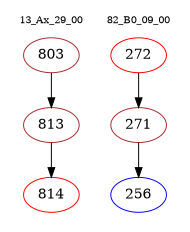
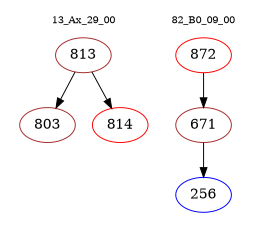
(139, 55) -> (204, 55)
(51, 85) -> (68, 86)
(139, 125) -> (204, 125)
